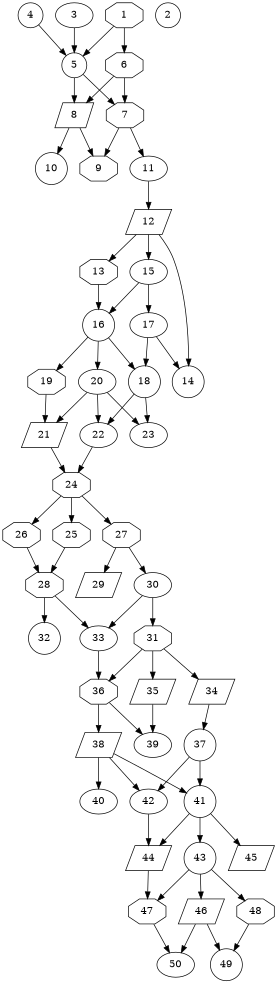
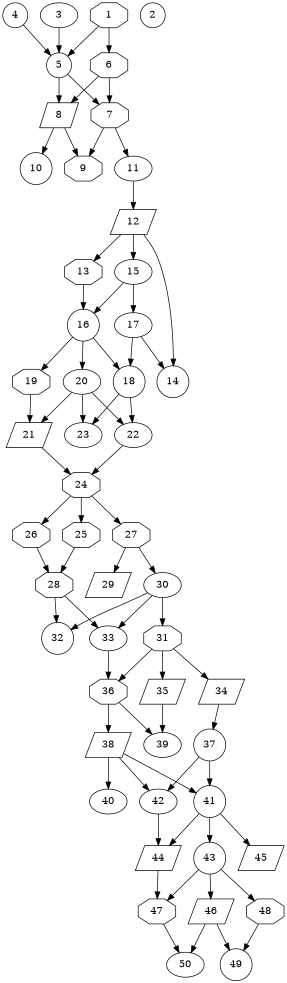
none -> (112, 609)
